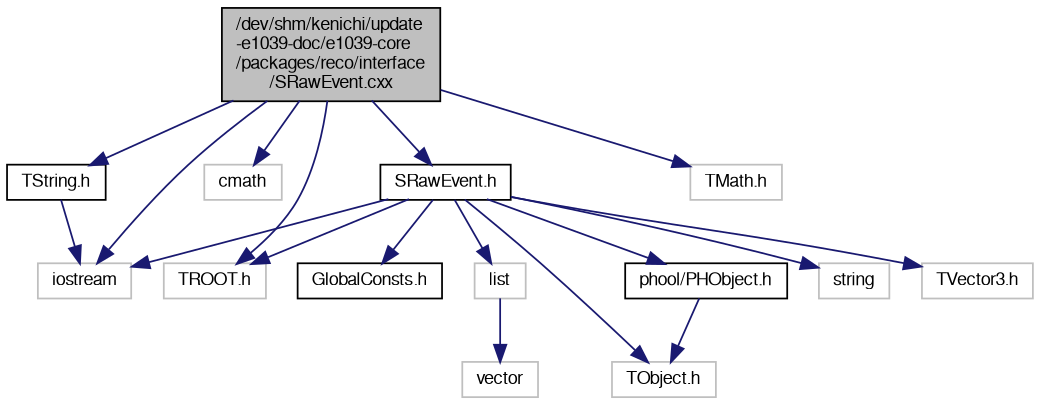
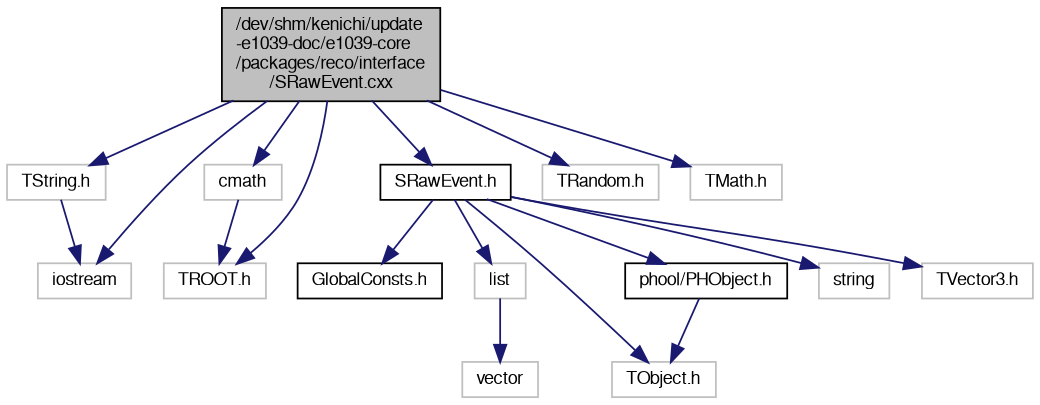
(56, 182) -> (56, 182)
none -> (601, 182)
(339, 228) -> (231, 223)
(251, 235) -> none
